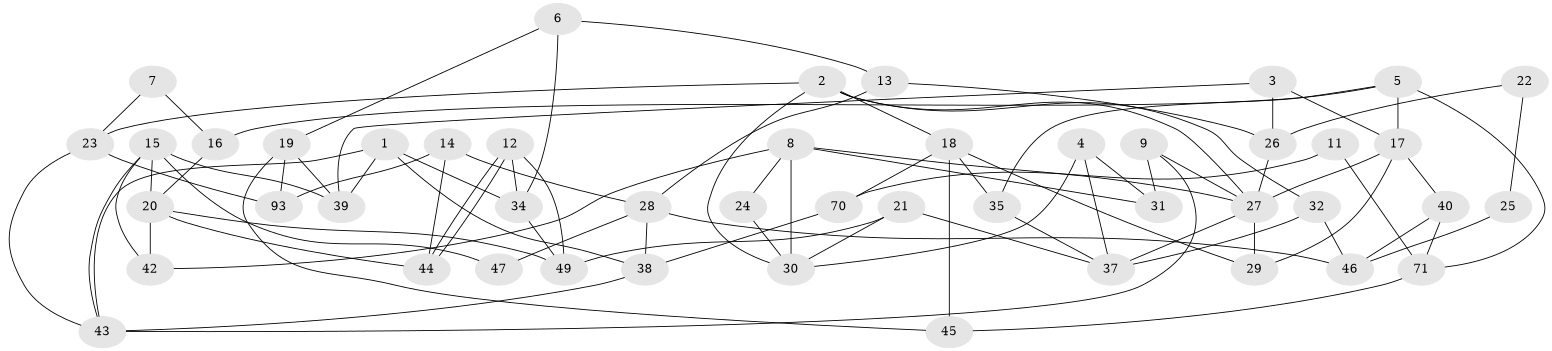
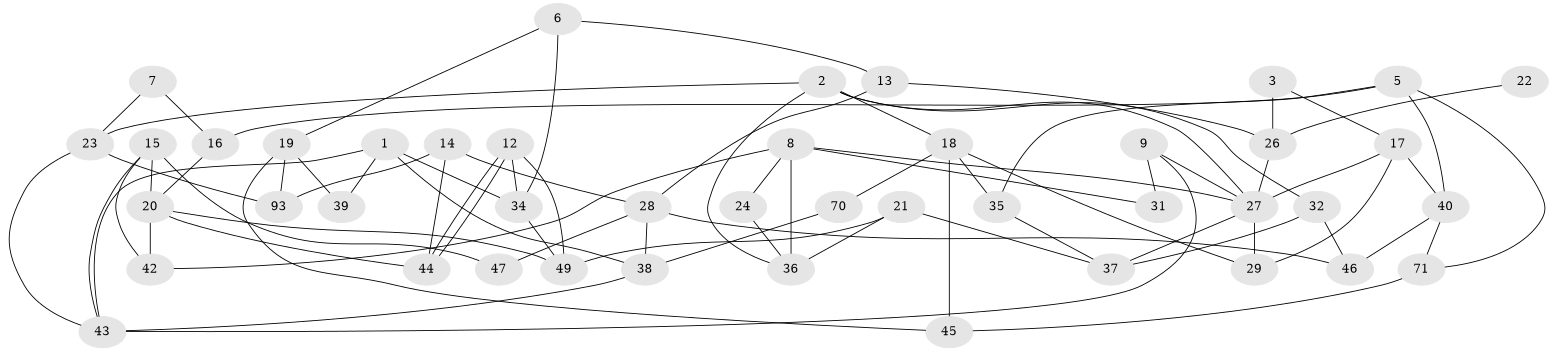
(648, 110) -> none
(1398, 113) -> (1434, 141)
(1082, 144) -> none
(1335, 144) -> none
(247, 176) -> none
(1508, 207) -> none
(791, 270) -> (791, 270)
